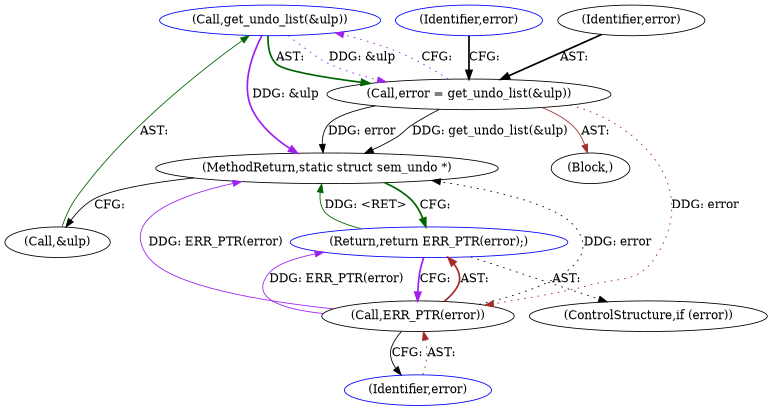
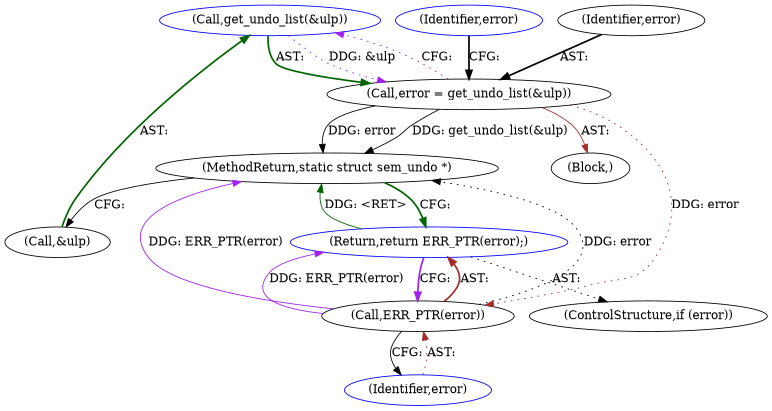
(249, 99) -> none
(141, 124) -> (141, 124)
